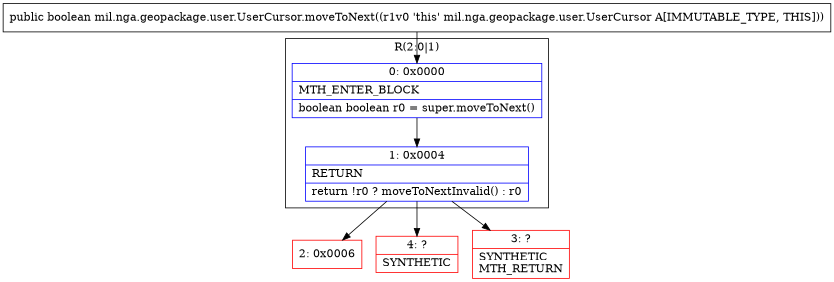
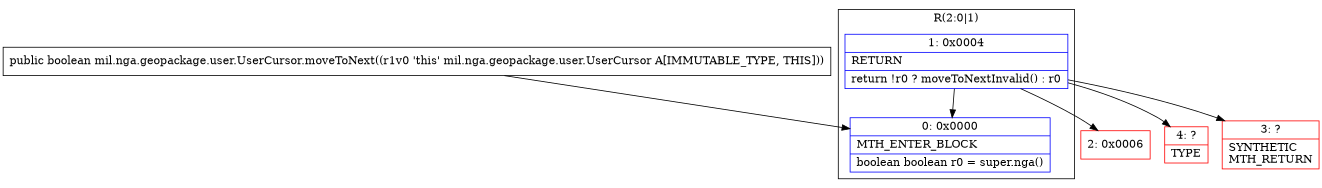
(417, 108) -> (950, 163)
(417, 128) -> (954, 99)
(417, 263) -> (1186, 154)
